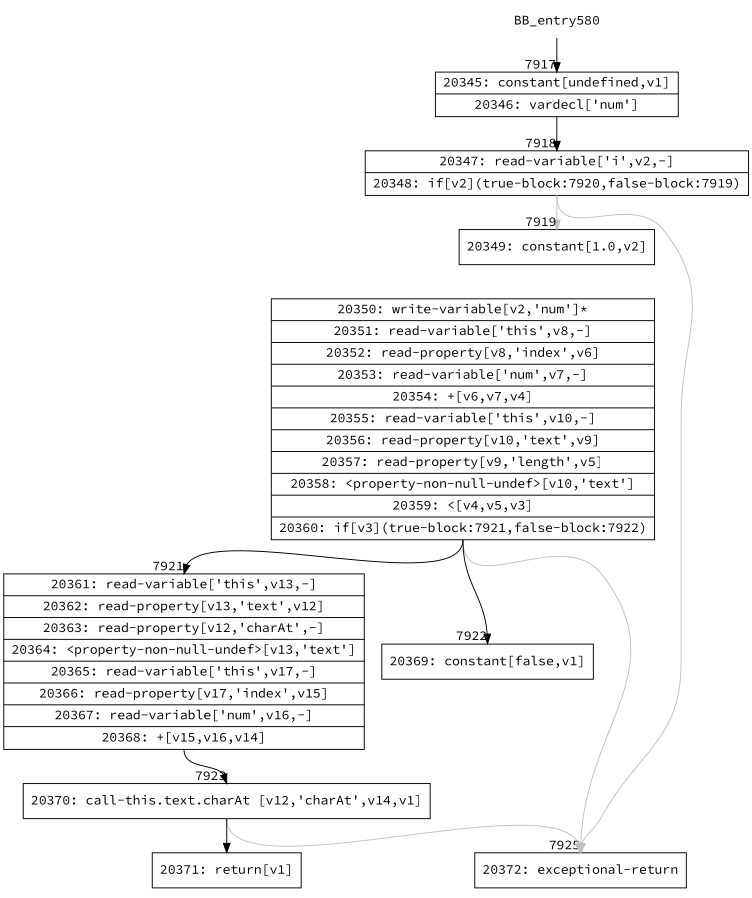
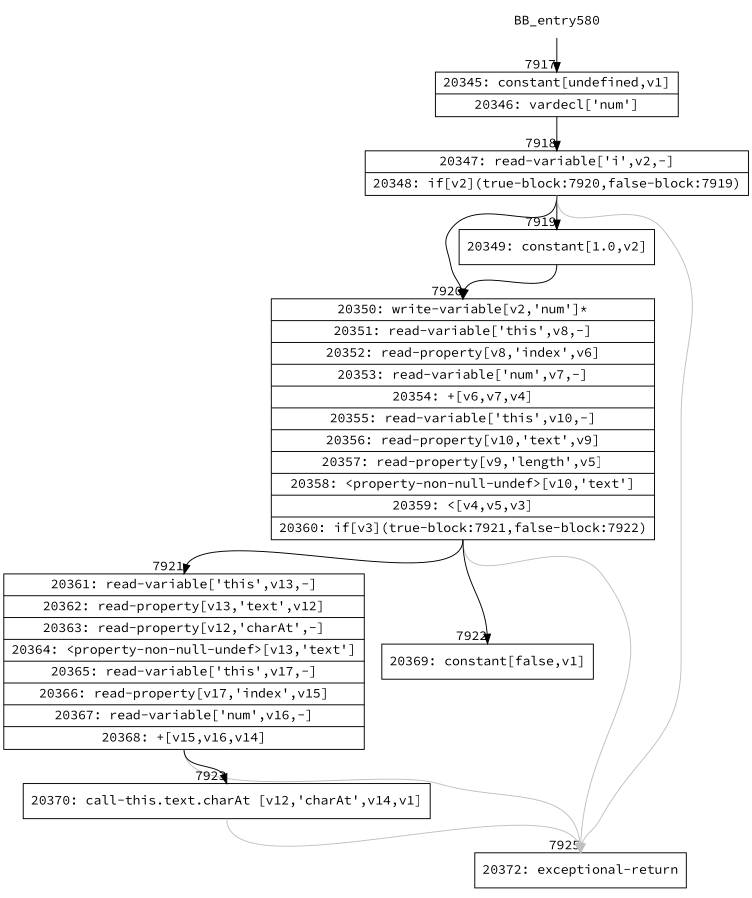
(557, 208) -> (557, 208)
none -> (476, 215)
none -> (515, 282)
none -> (388, 779)
(227, 870) -> none
